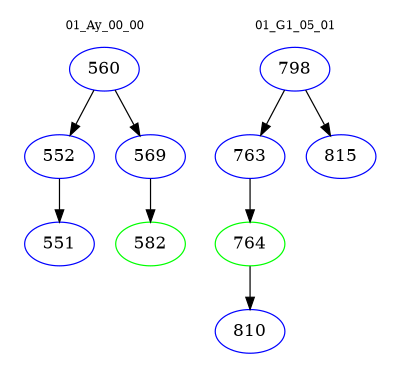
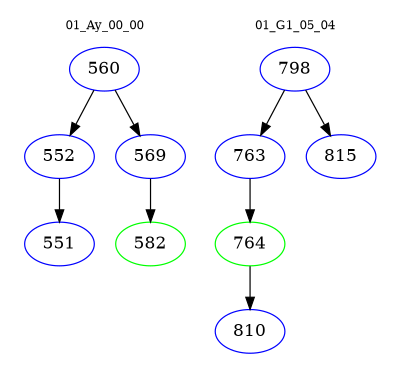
(296, 26) -> (296, 26)
